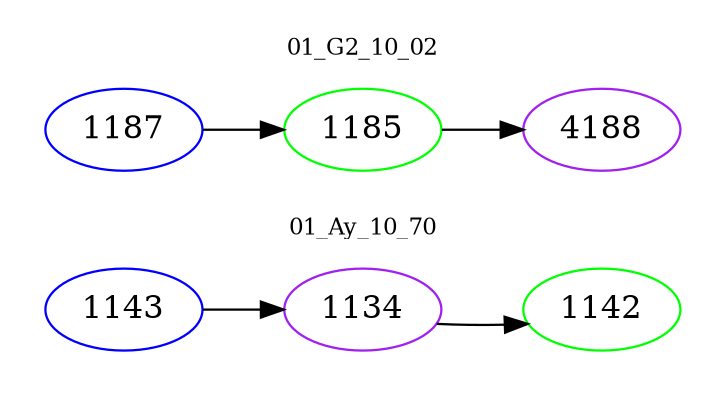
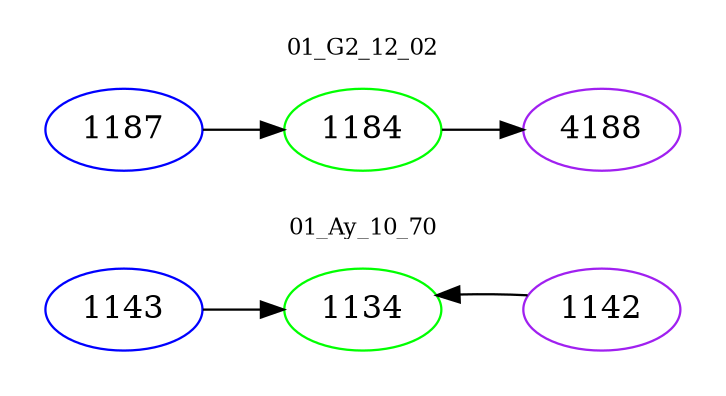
(363, 49) -> (363, 49)
(363, 130) -> (363, 130)
(363, 310) -> (363, 310)
(602, 310) -> (602, 310)
(471, 325) -> (494, 294)
